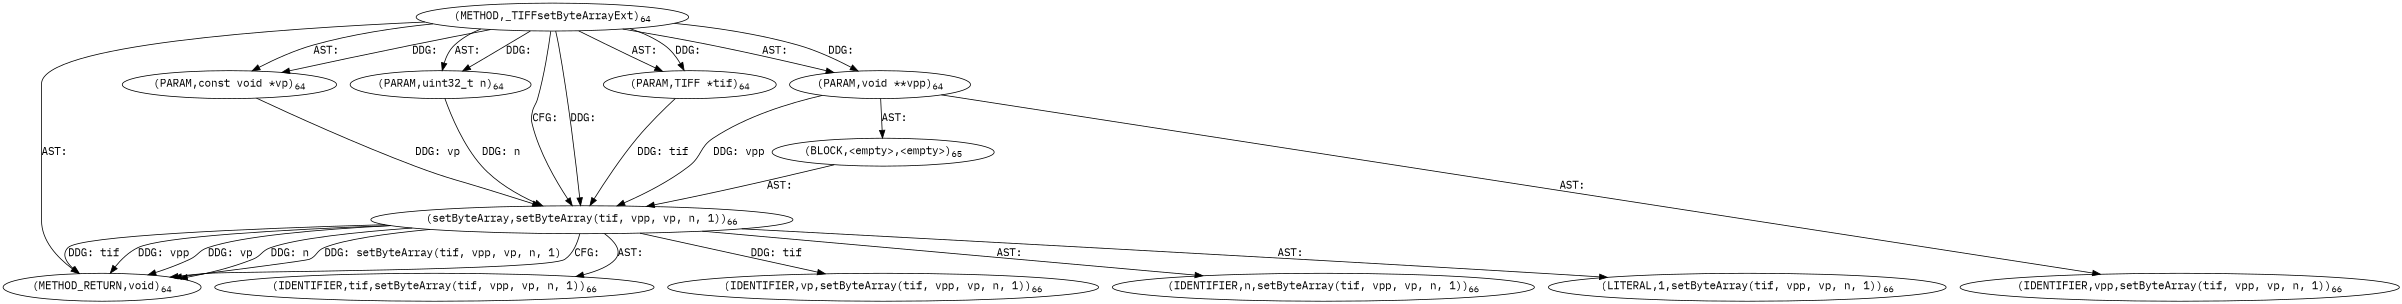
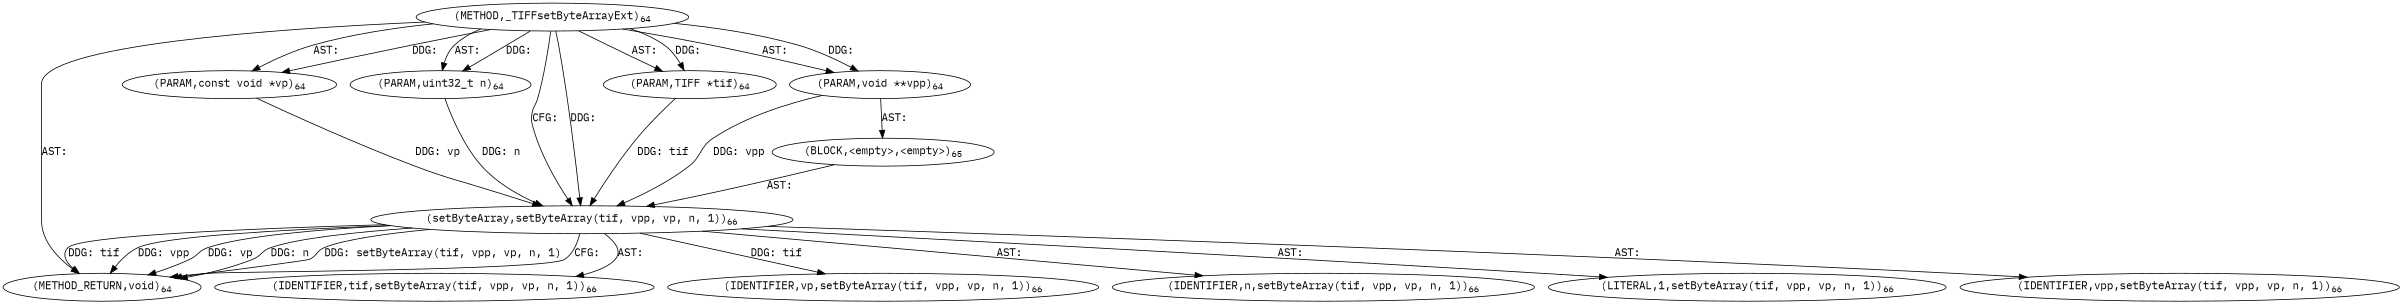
(1517, 184) -> (1393, 249)
